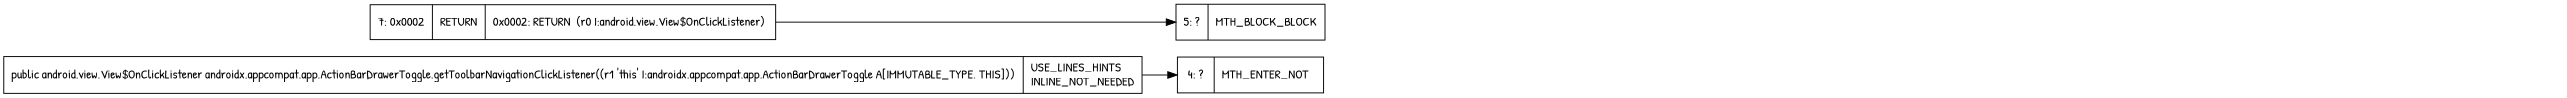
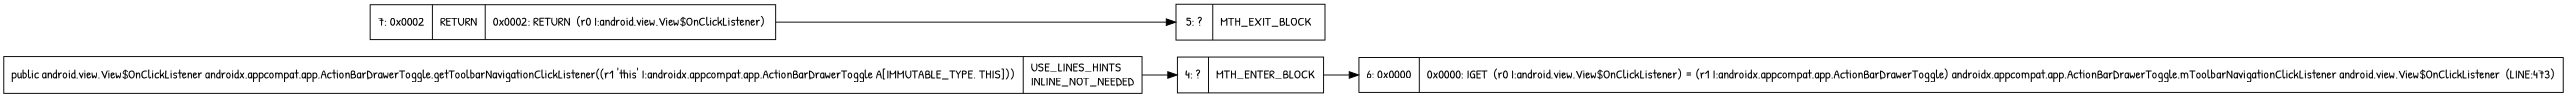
(1267, 22) -> (1266, 22)
(1266, 75) -> (1266, 75)
none -> (1961, 75)
